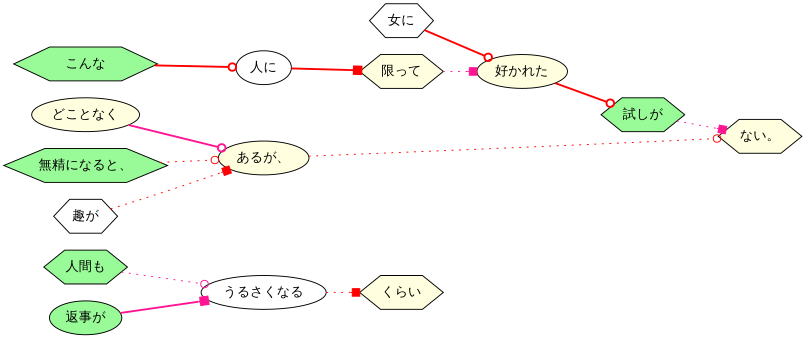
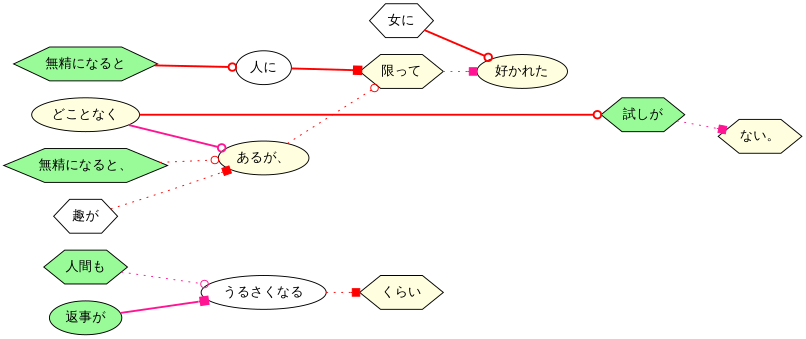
(86, 64) -> (86, 64)
(581, 92) -> (366, 115)
(511, 148) -> (323, 121)
